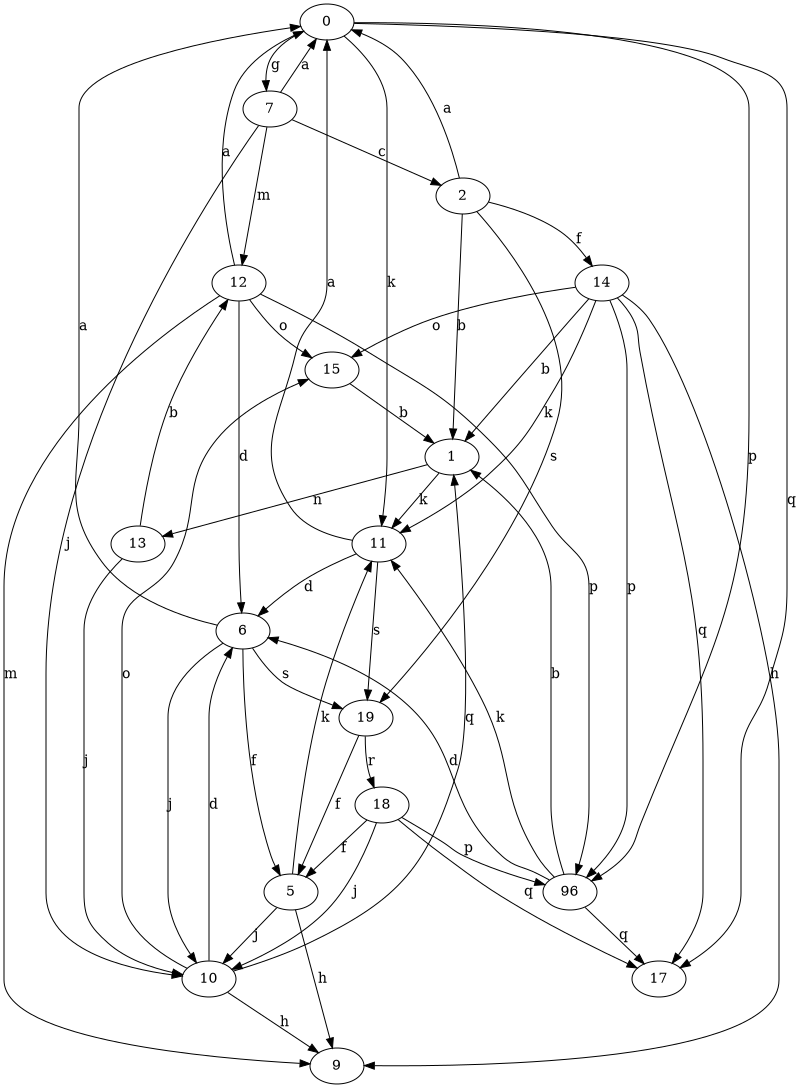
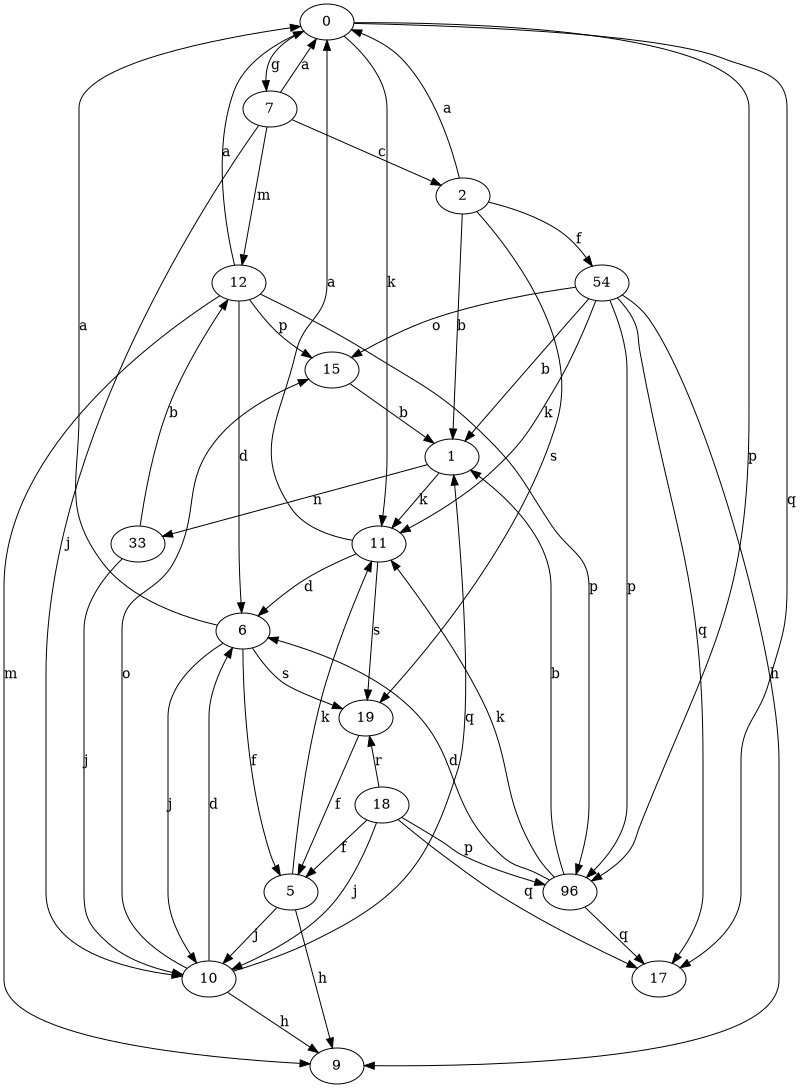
(602, 283) -> (602, 283)
(284, 326) -> (284, 326)
(138, 544) -> (138, 544)
(366, 757) -> (375, 766)
